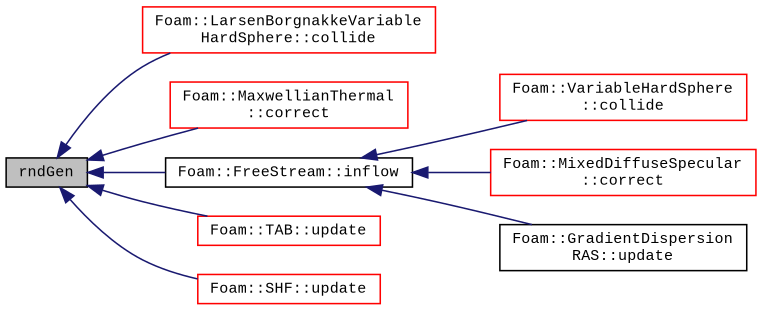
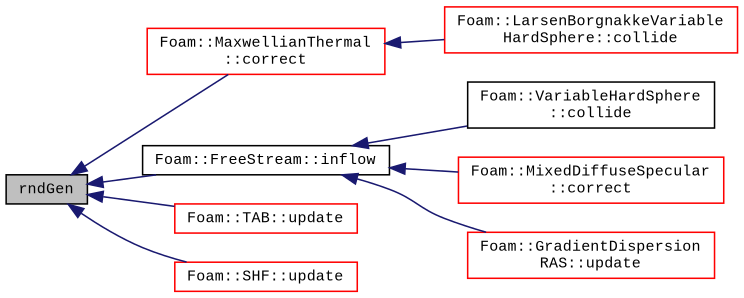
(111, 91) -> (422, 41)
(623, 97) -> (591, 105)
(623, 248) -> (591, 255)
